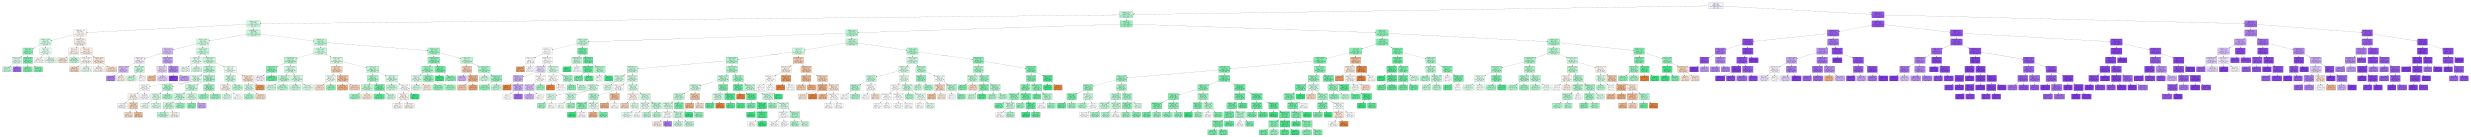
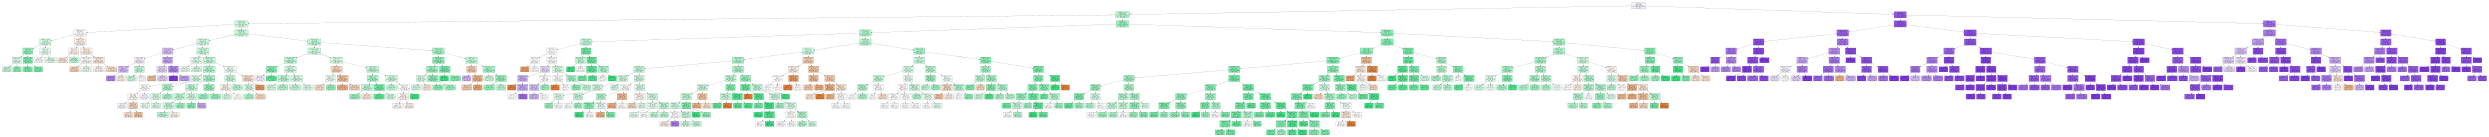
(17, 69) -> (17, 69)
(1644, 78) -> (1655, 78)
none -> (2056, 88)
